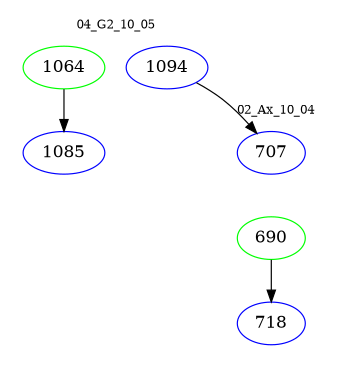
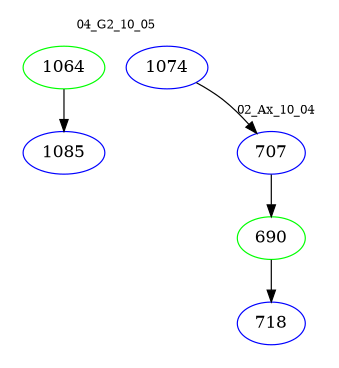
(167, 68) -> (167, 68)
none -> (271, 190)
